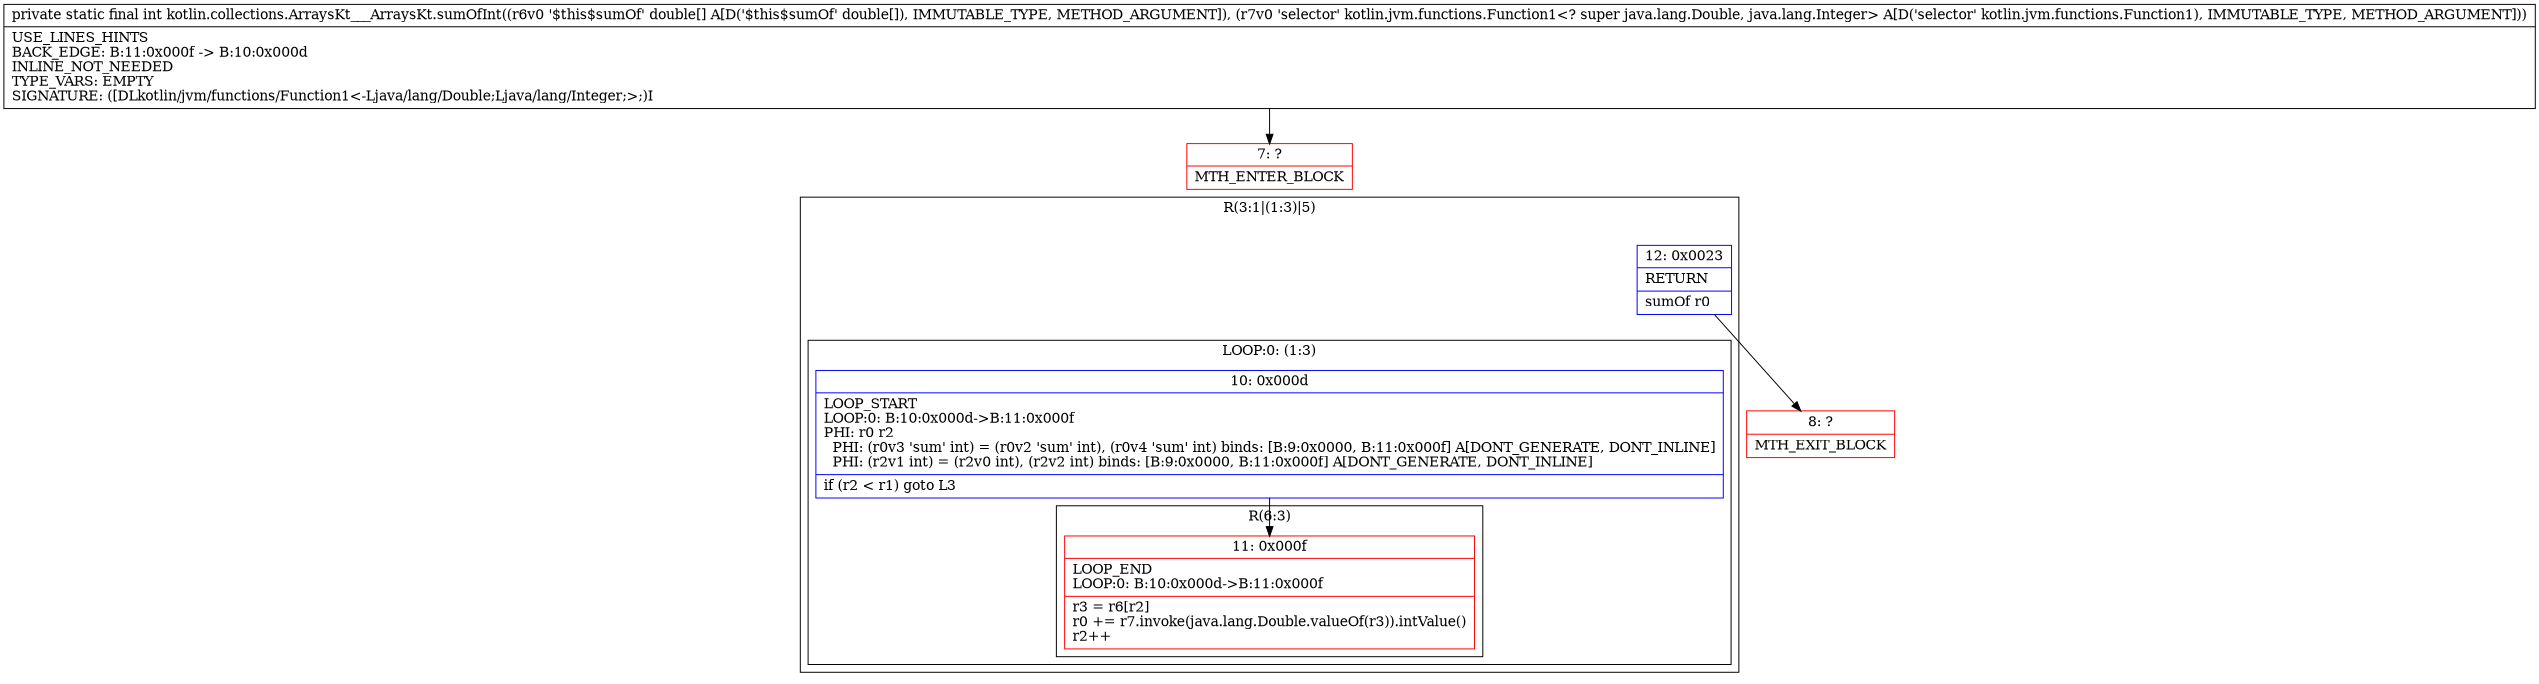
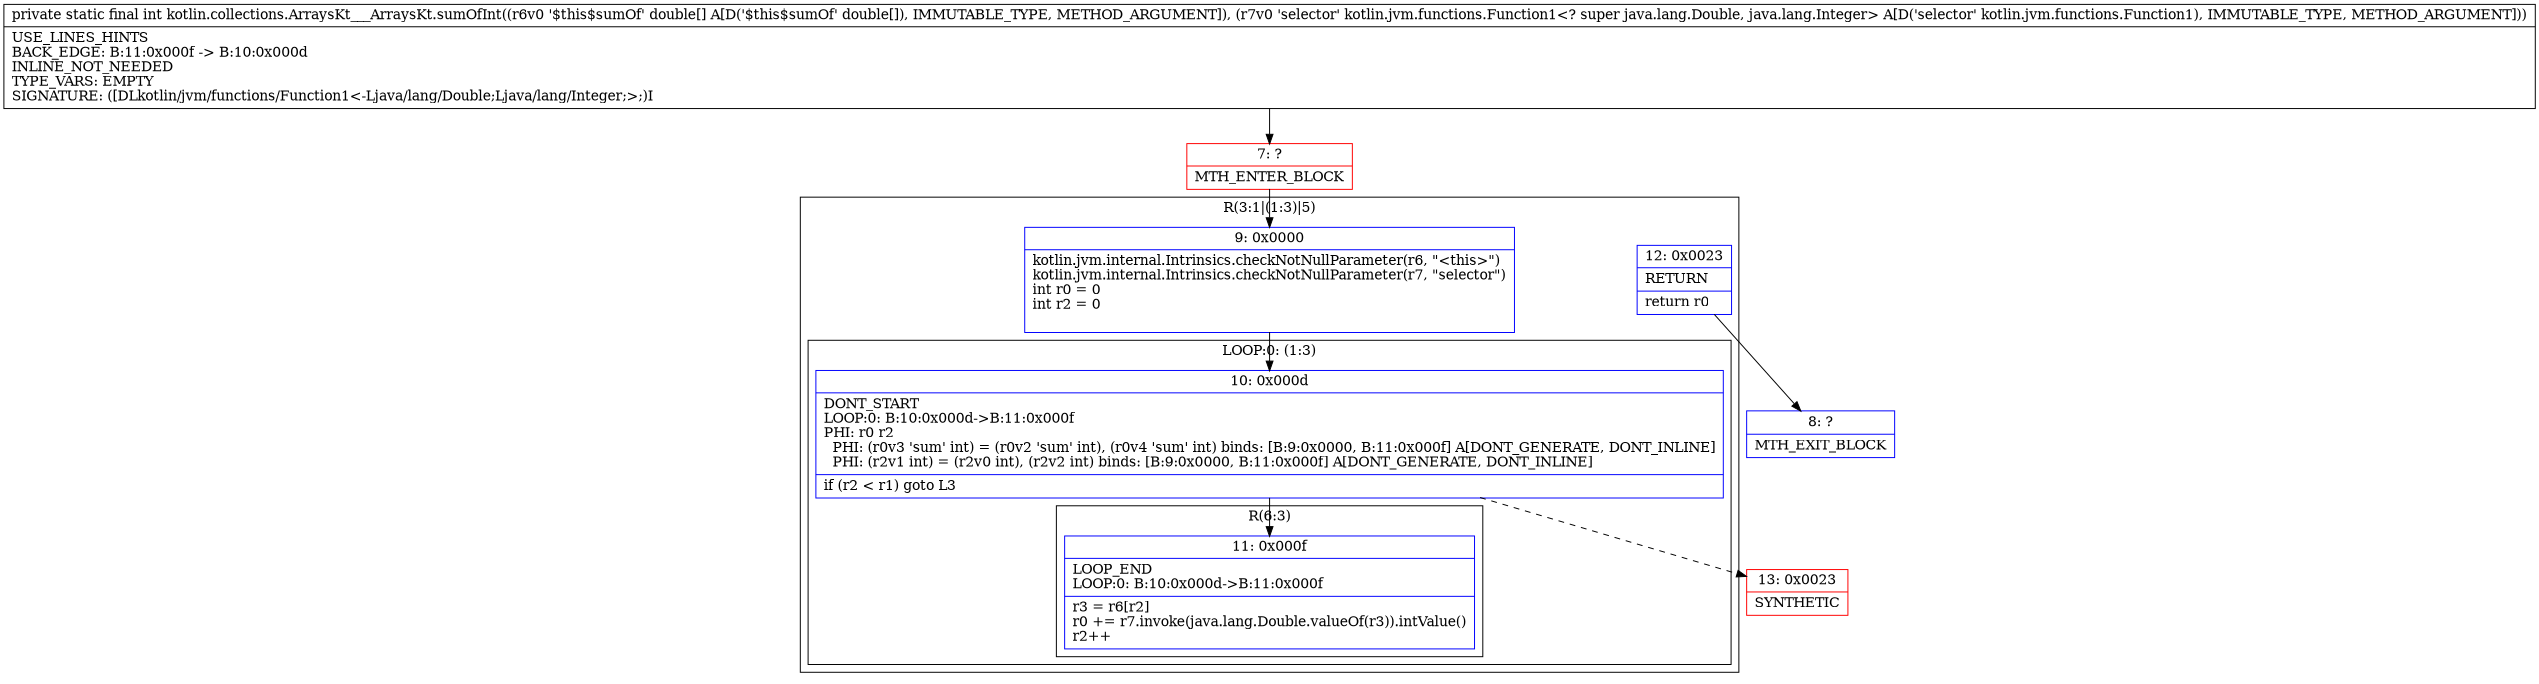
none -> (1270, 280)
(1678, 302) -> (1678, 302)
(870, 404) -> (871, 404)
(1821, 434) -> (1821, 434)
(1270, 592) -> (1270, 592)
none -> (1797, 592)
